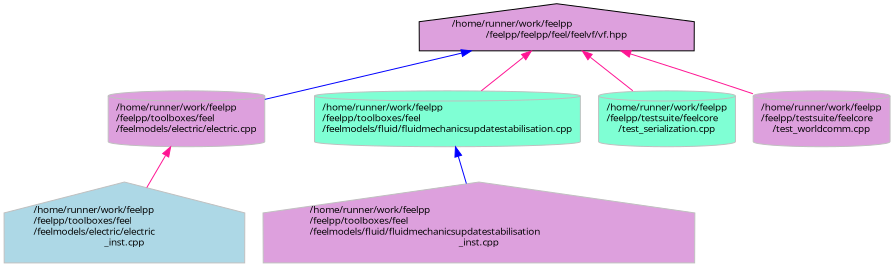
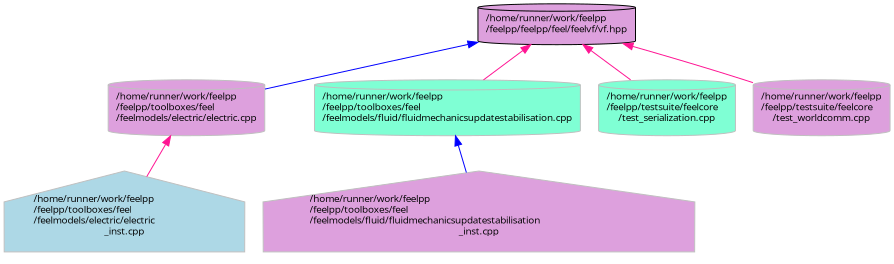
(557, 30) -> (557, 24)
